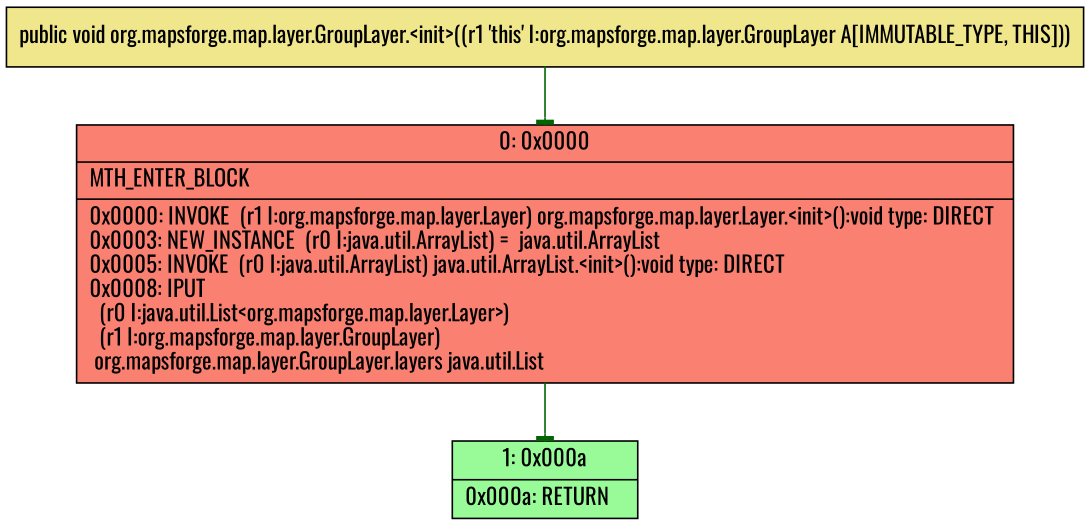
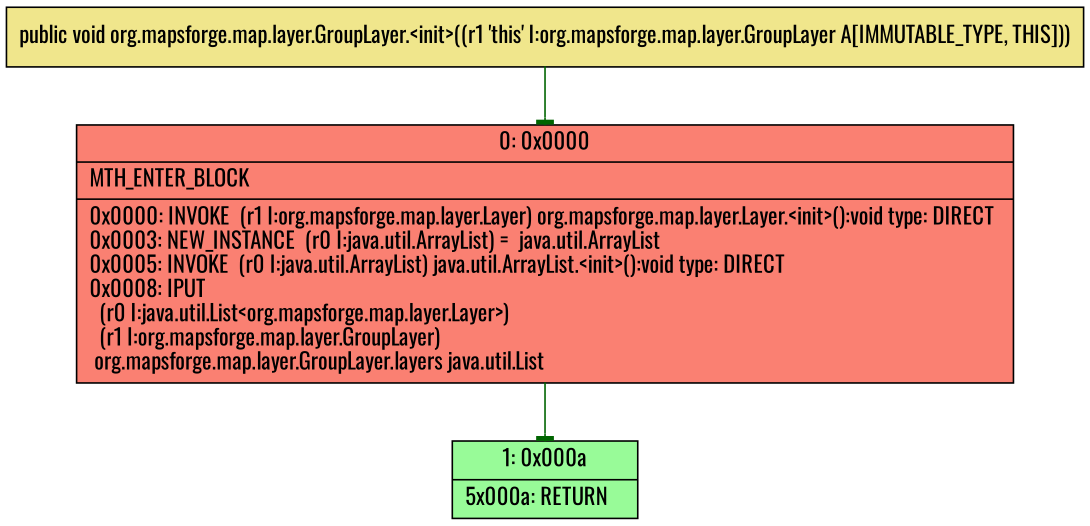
(545, 498) -> (544, 498)
